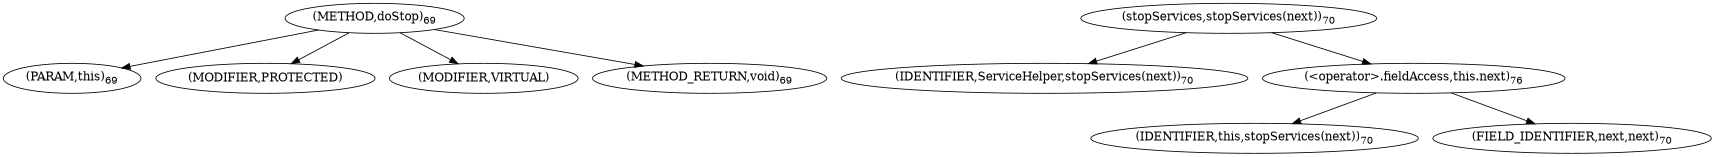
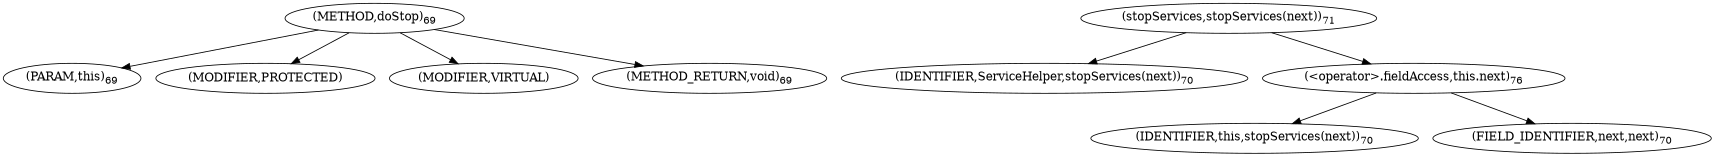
(1329, 17) -> (1329, 17)
